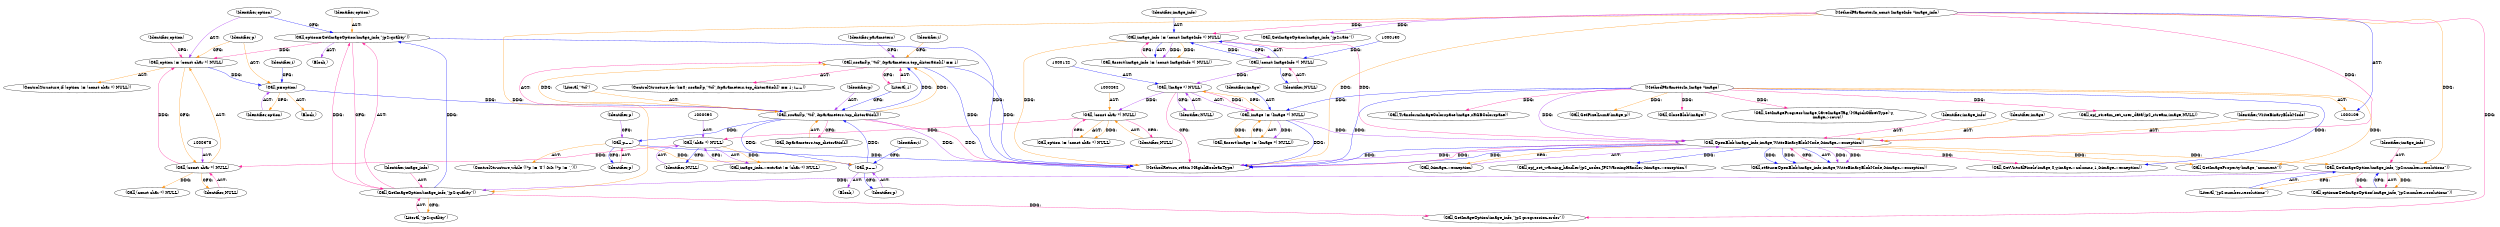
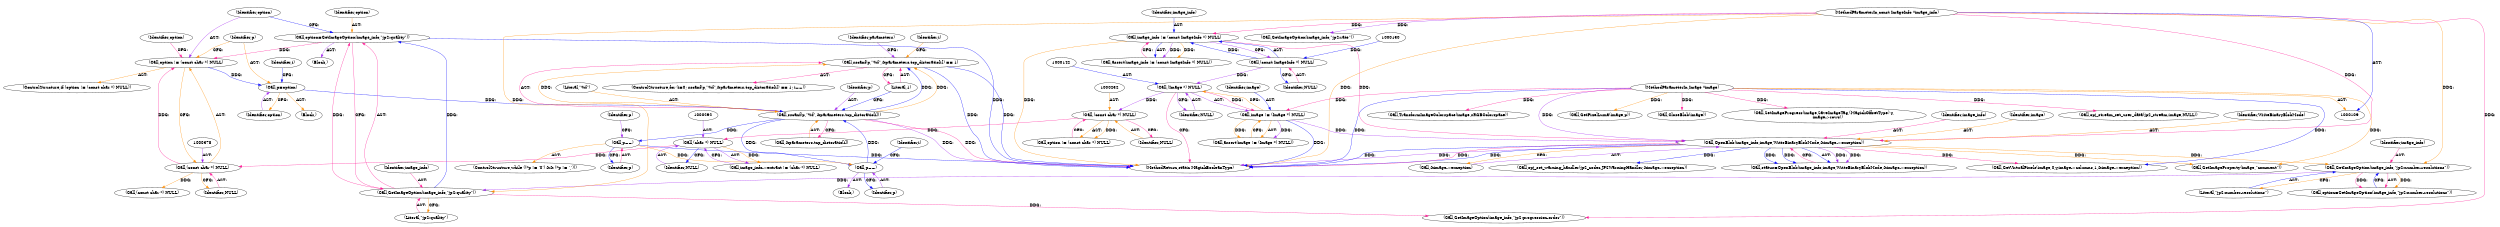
(1459, 91) -> (1459, 91)
